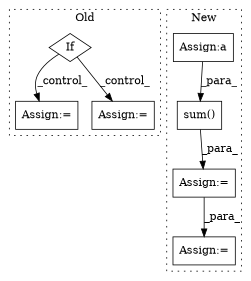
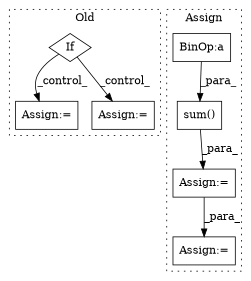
(204, 18) -> (204, 18)
(203, 48) -> (202, 48)
